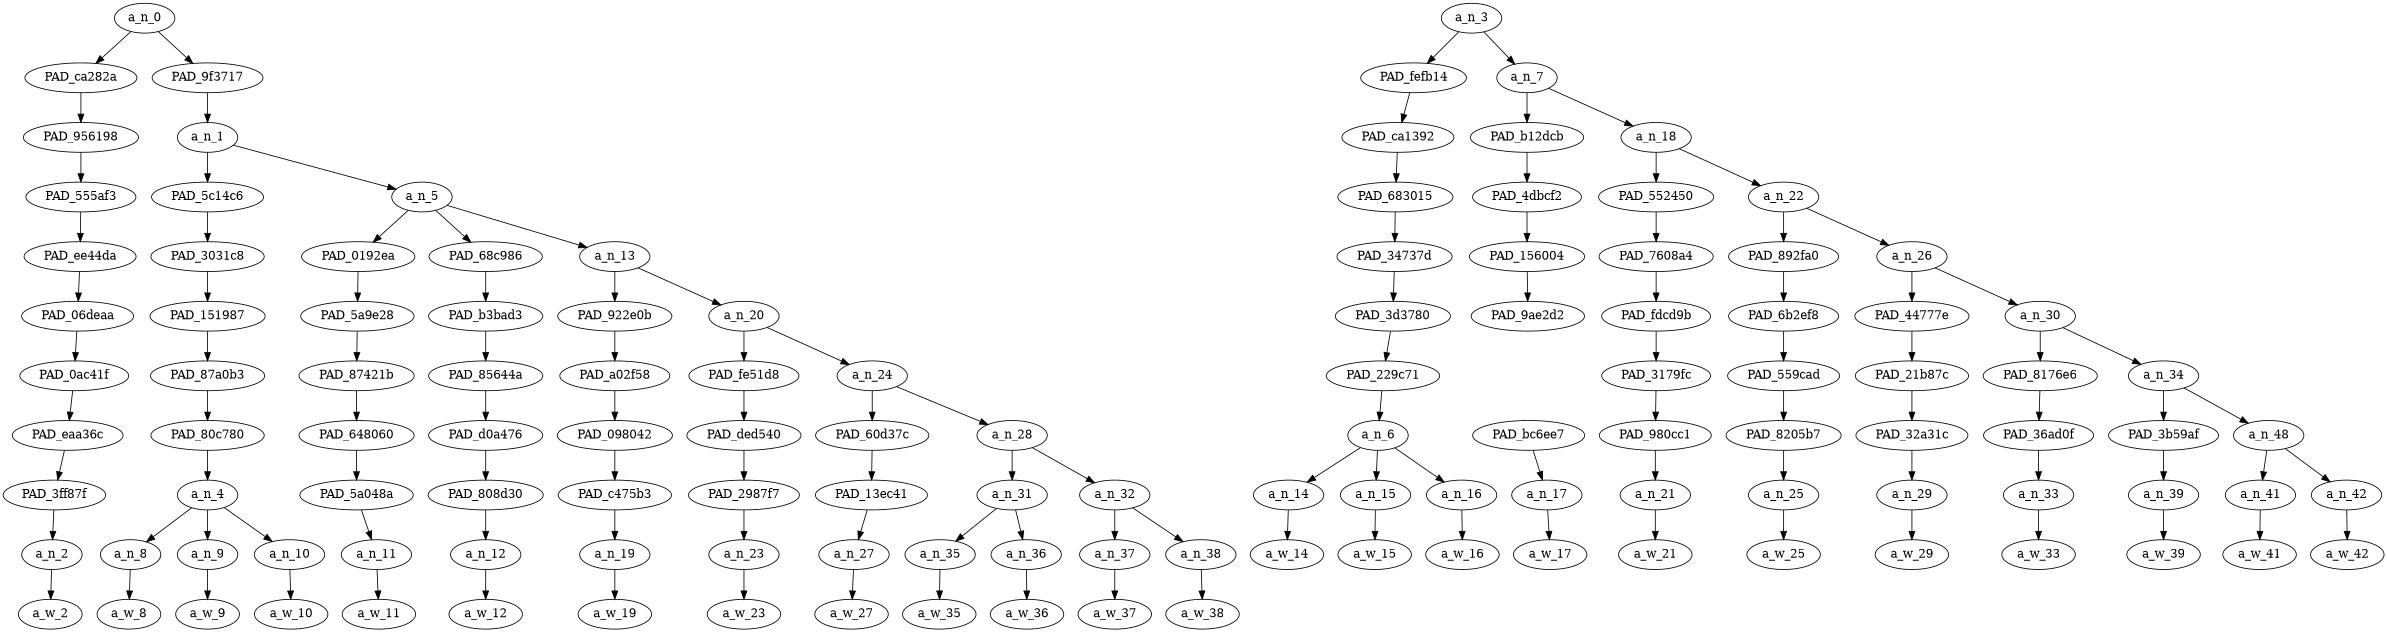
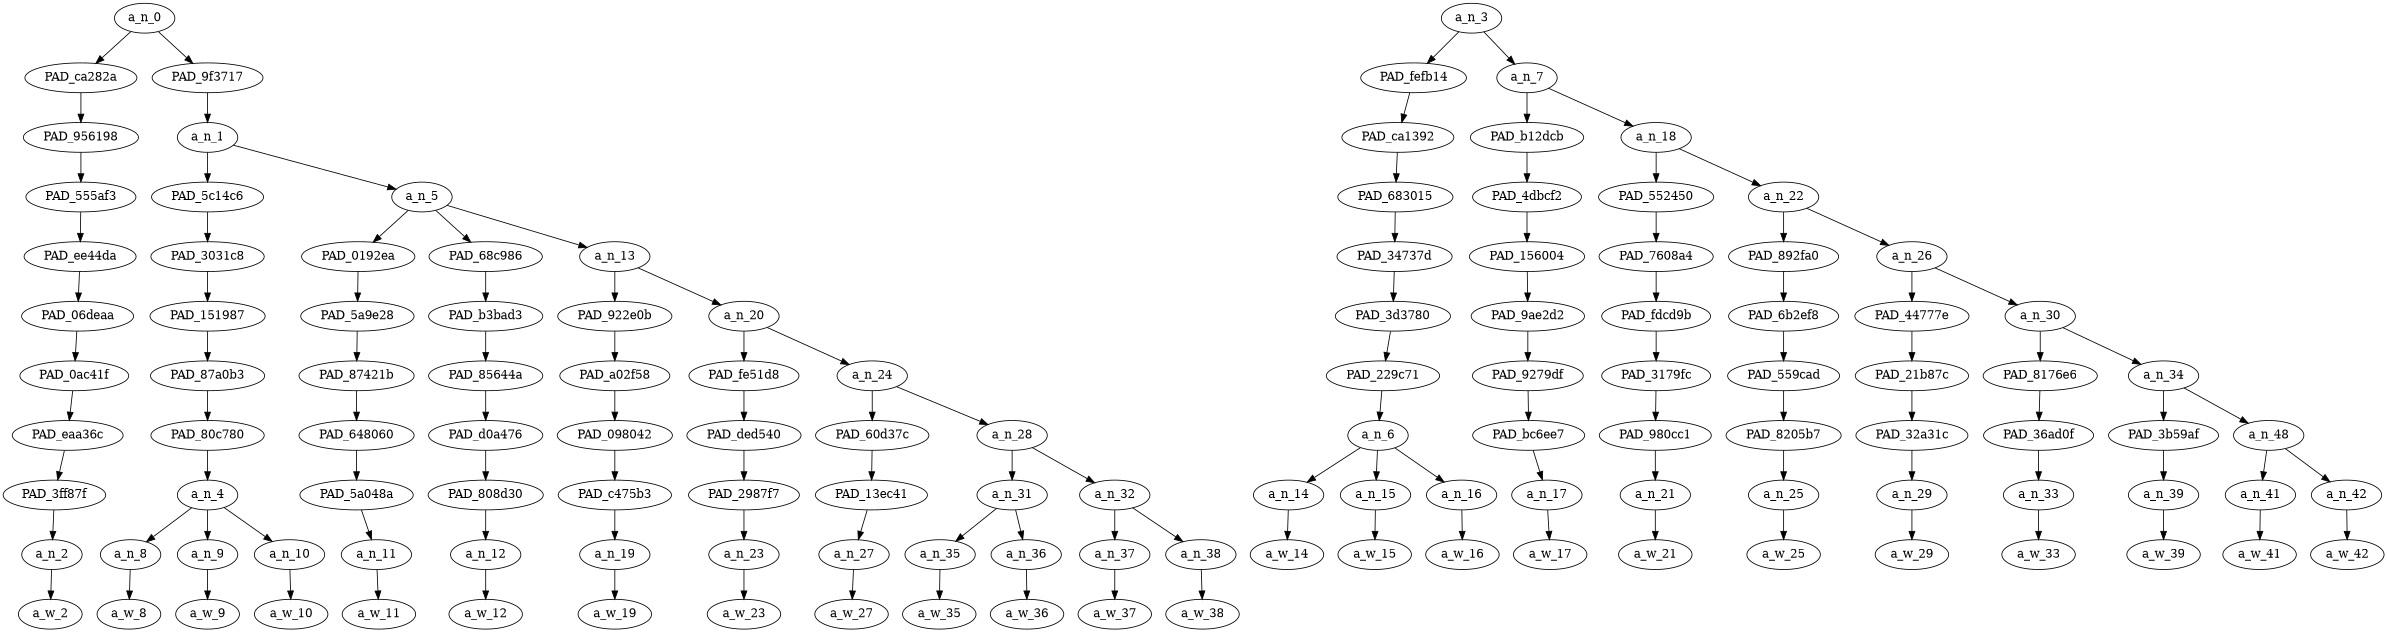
none -> (1528, 376)
